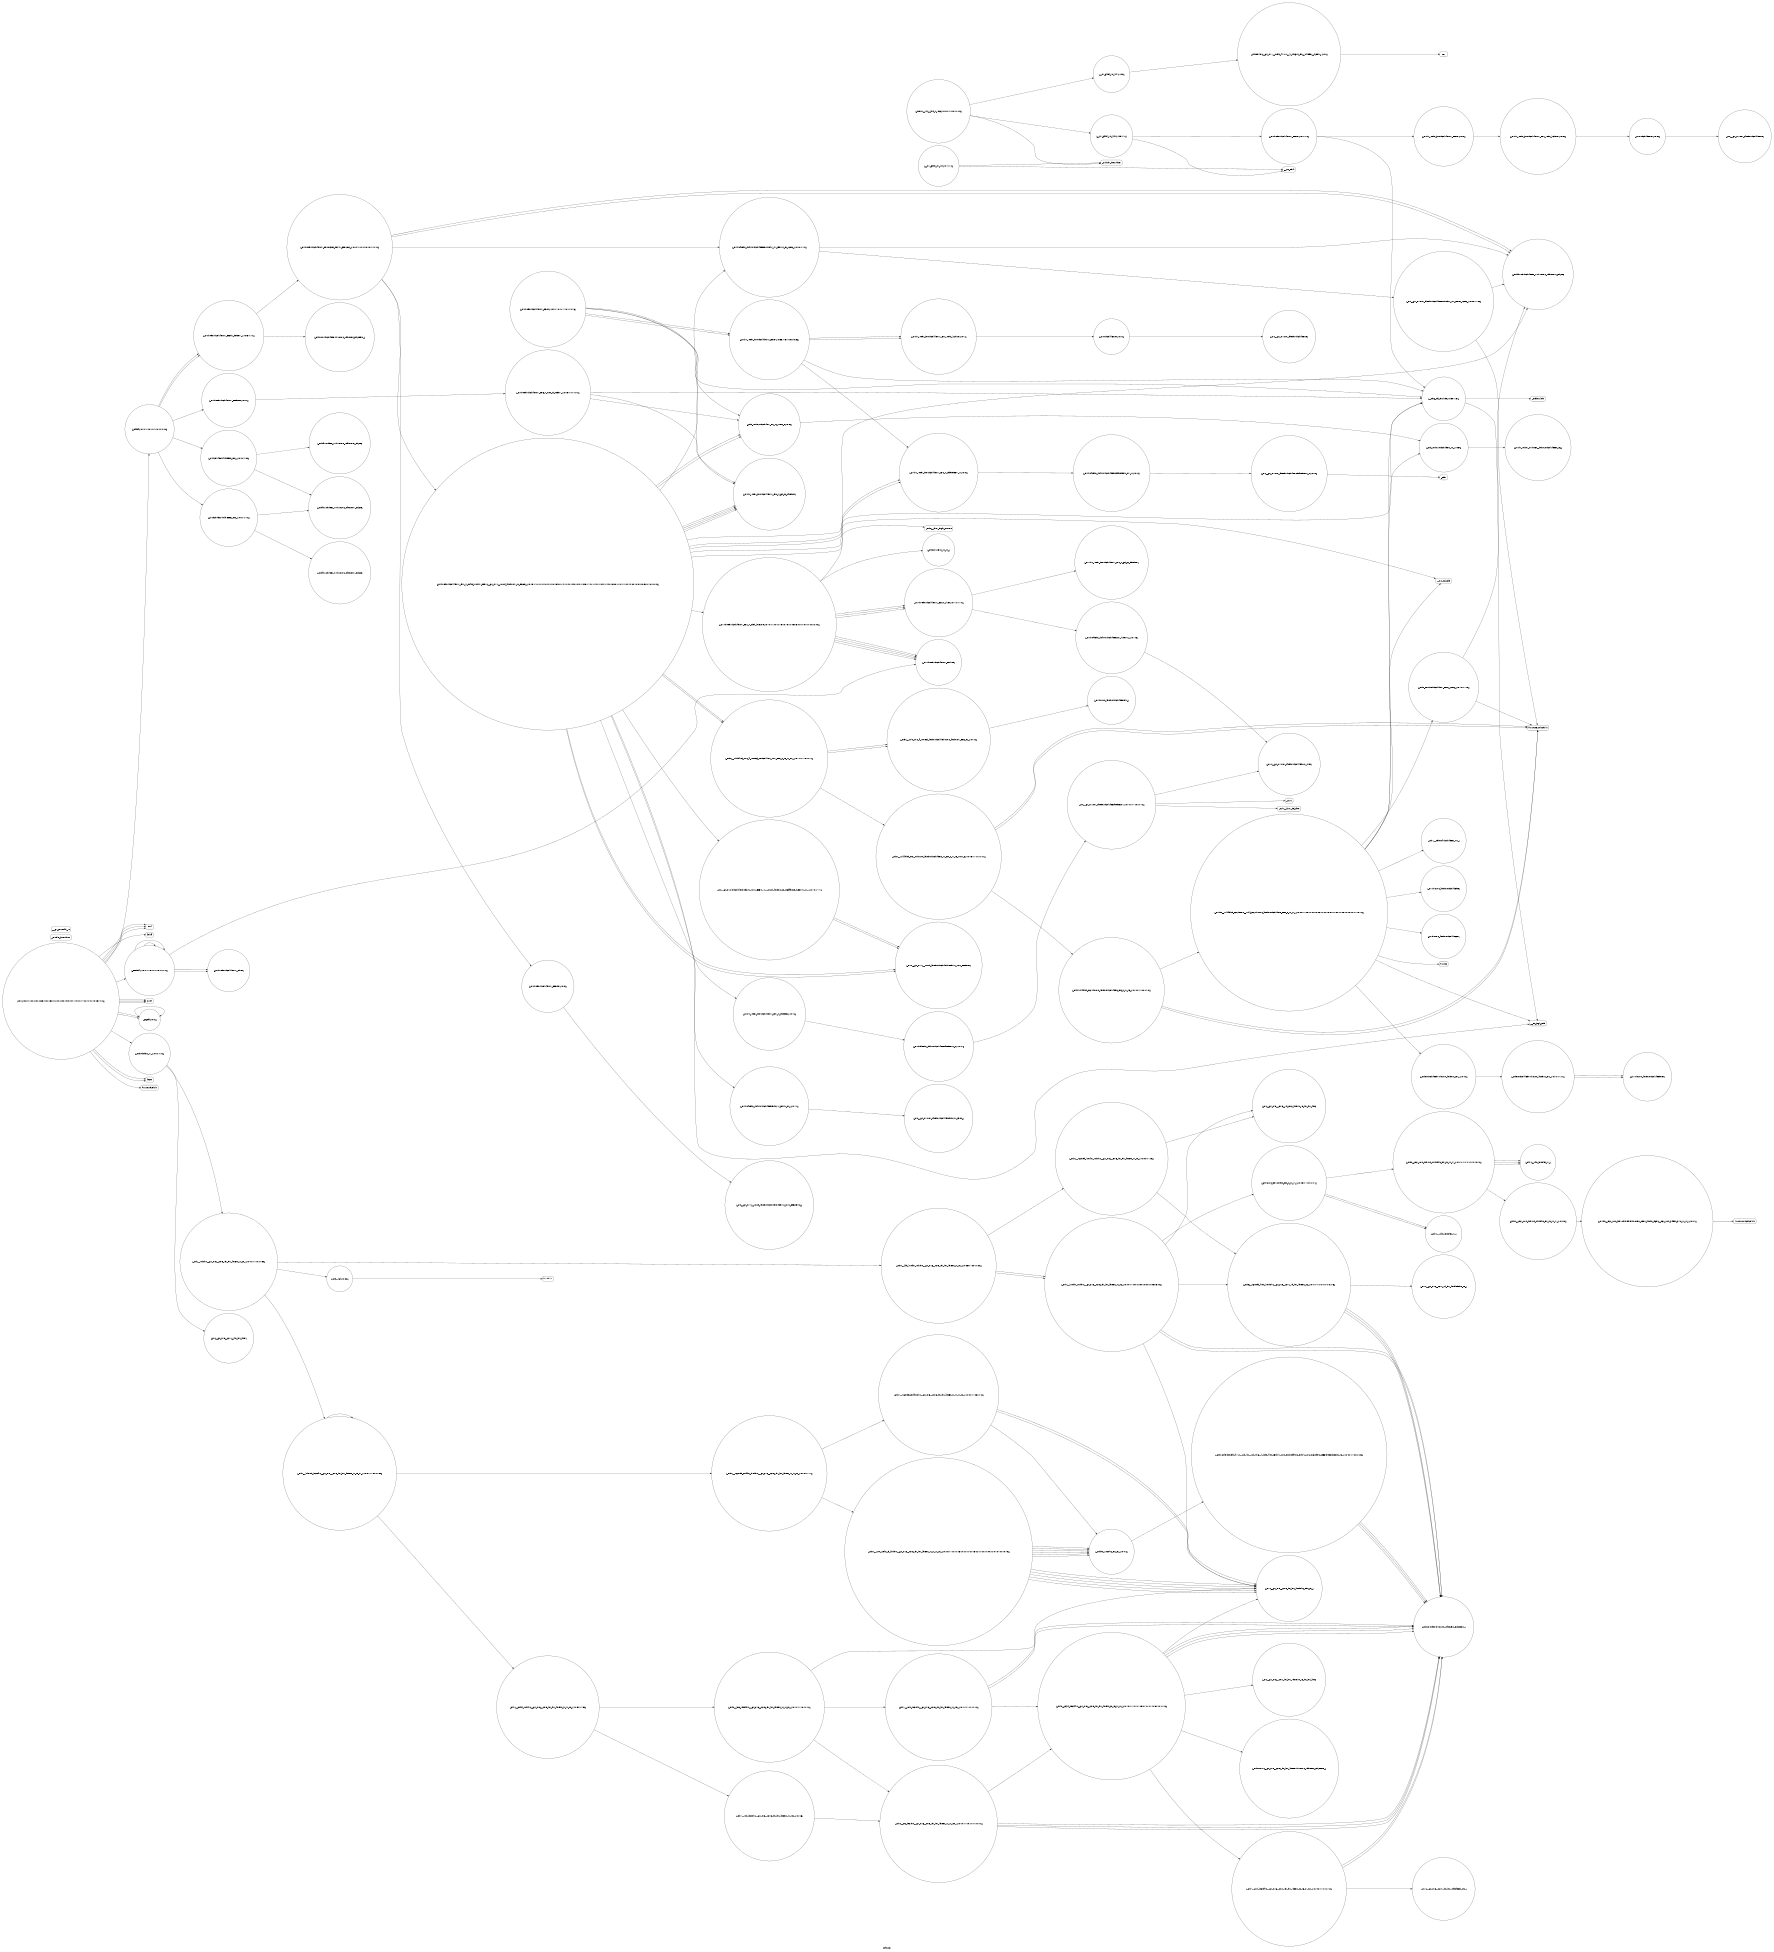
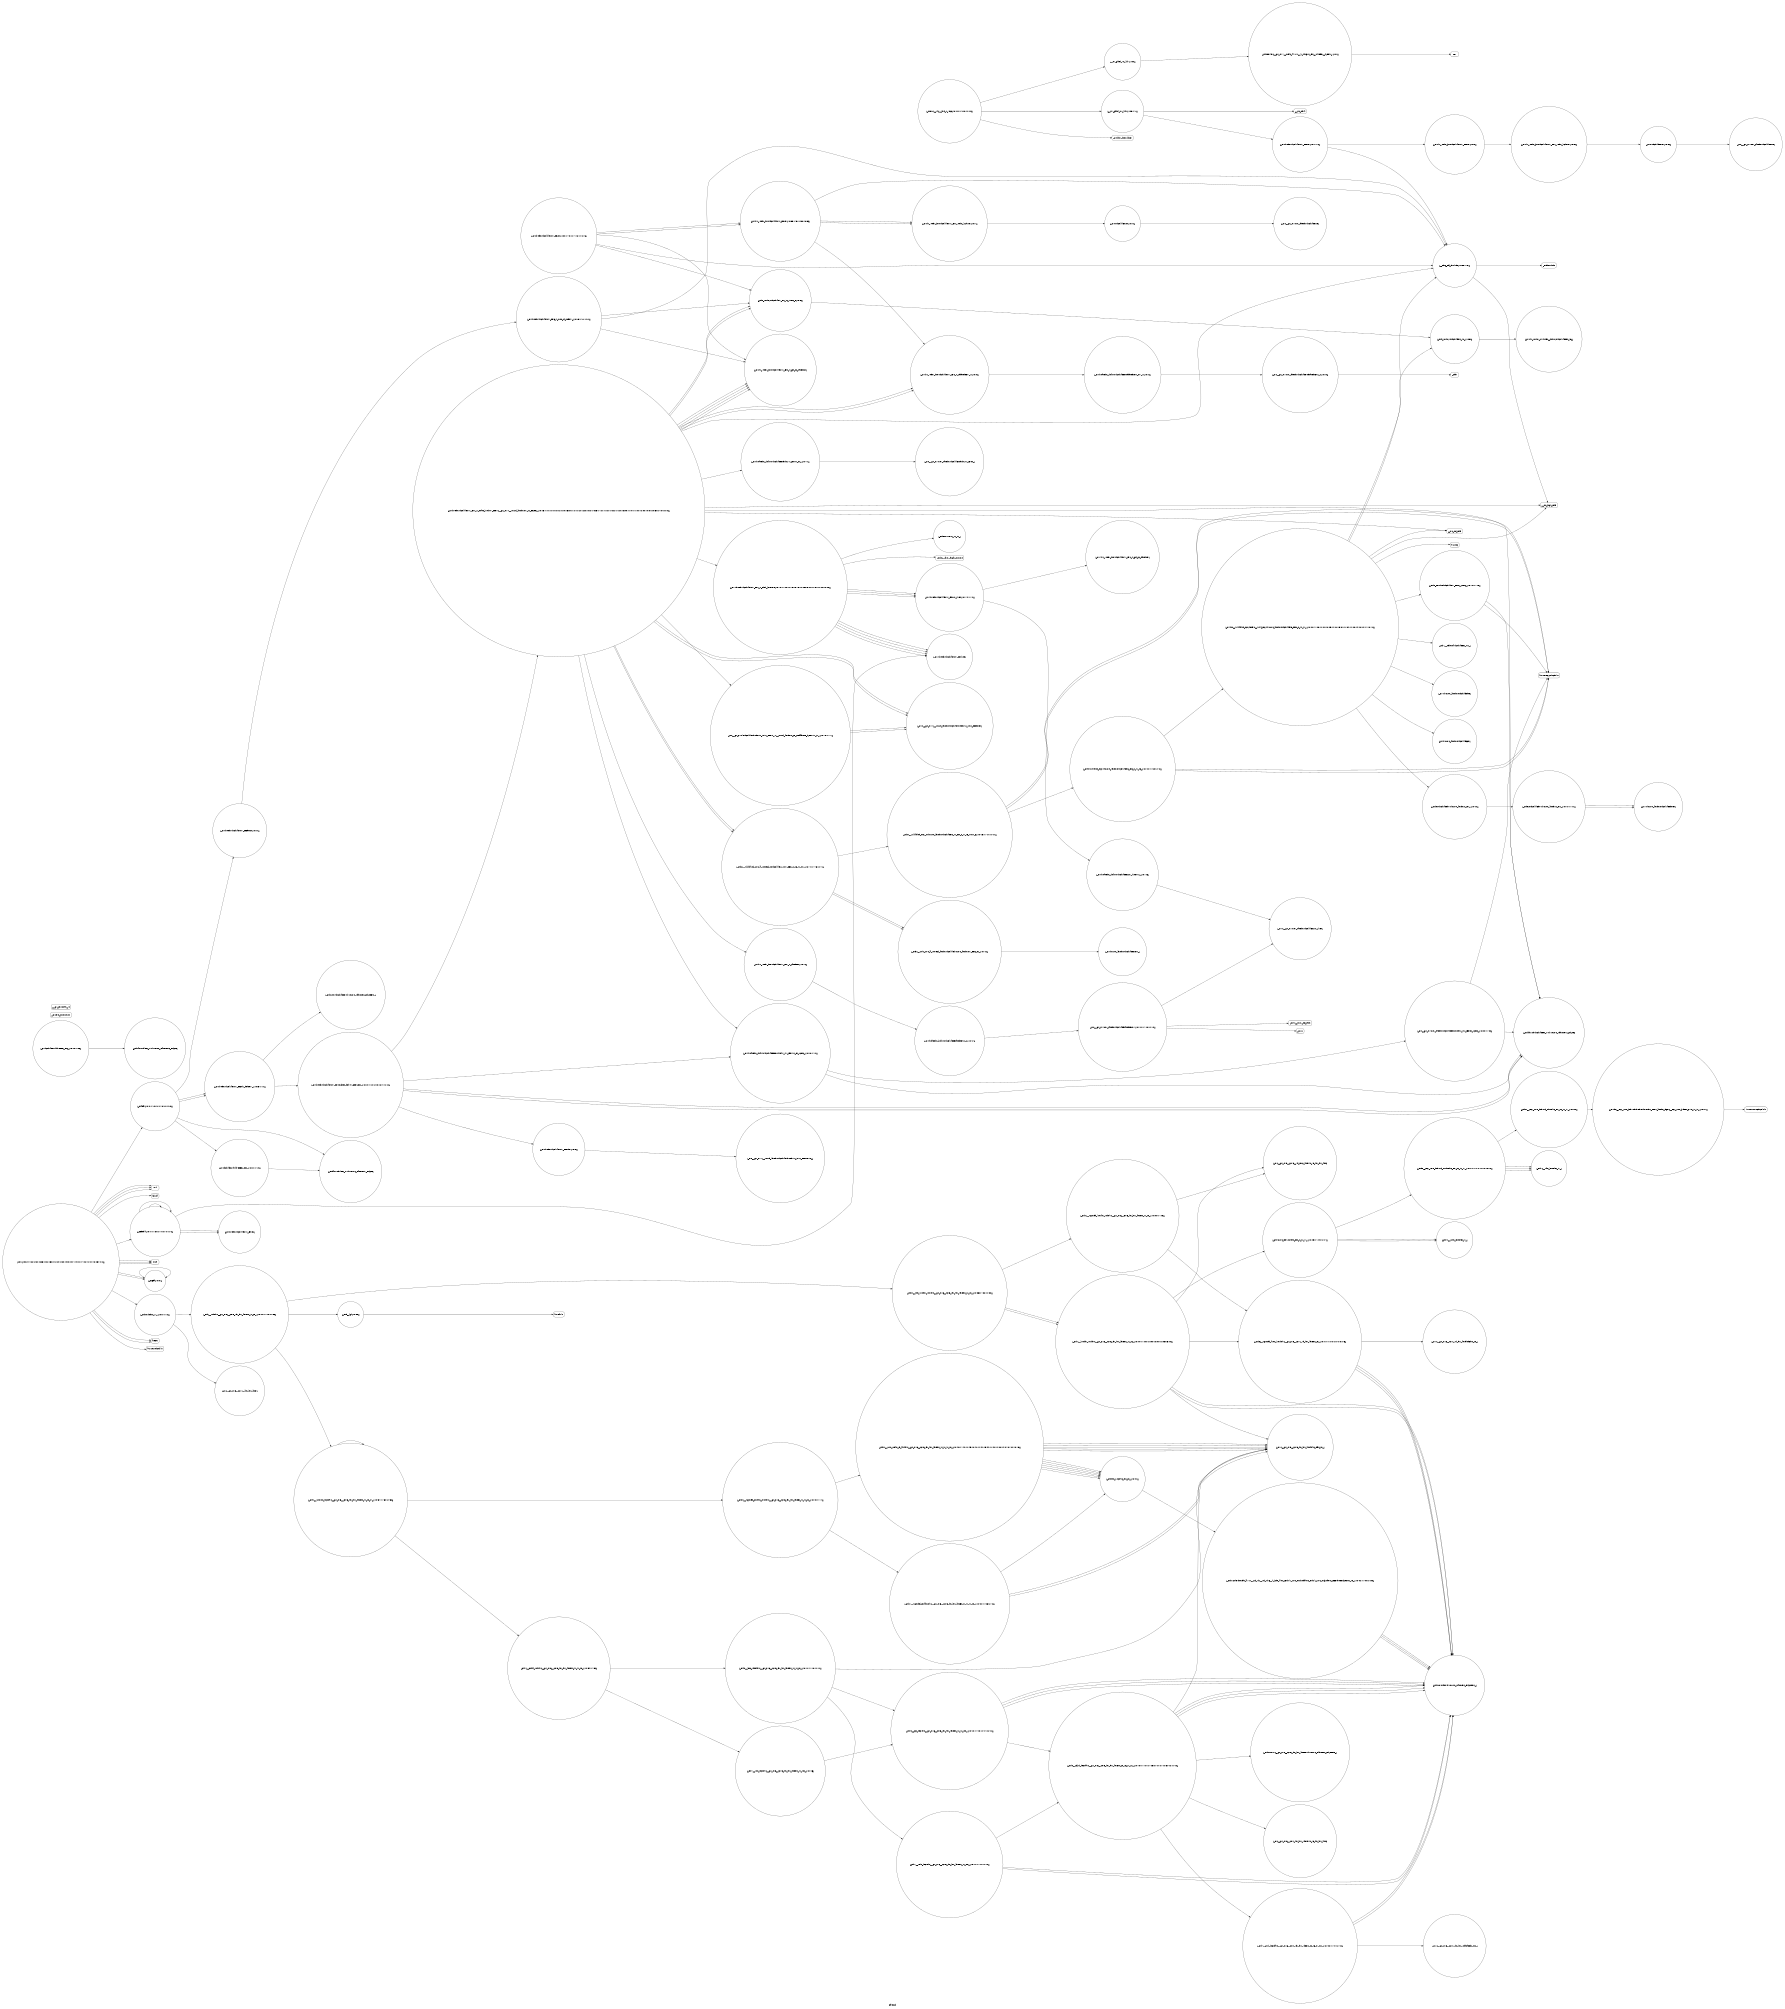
(939, 166) -> none
(187, 443) -> (251, 1130)
(340, 508) -> none
